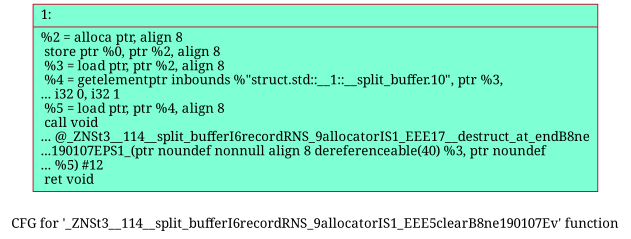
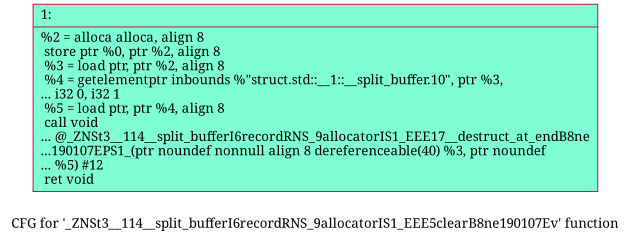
(112, 38) -> (122, 38)
